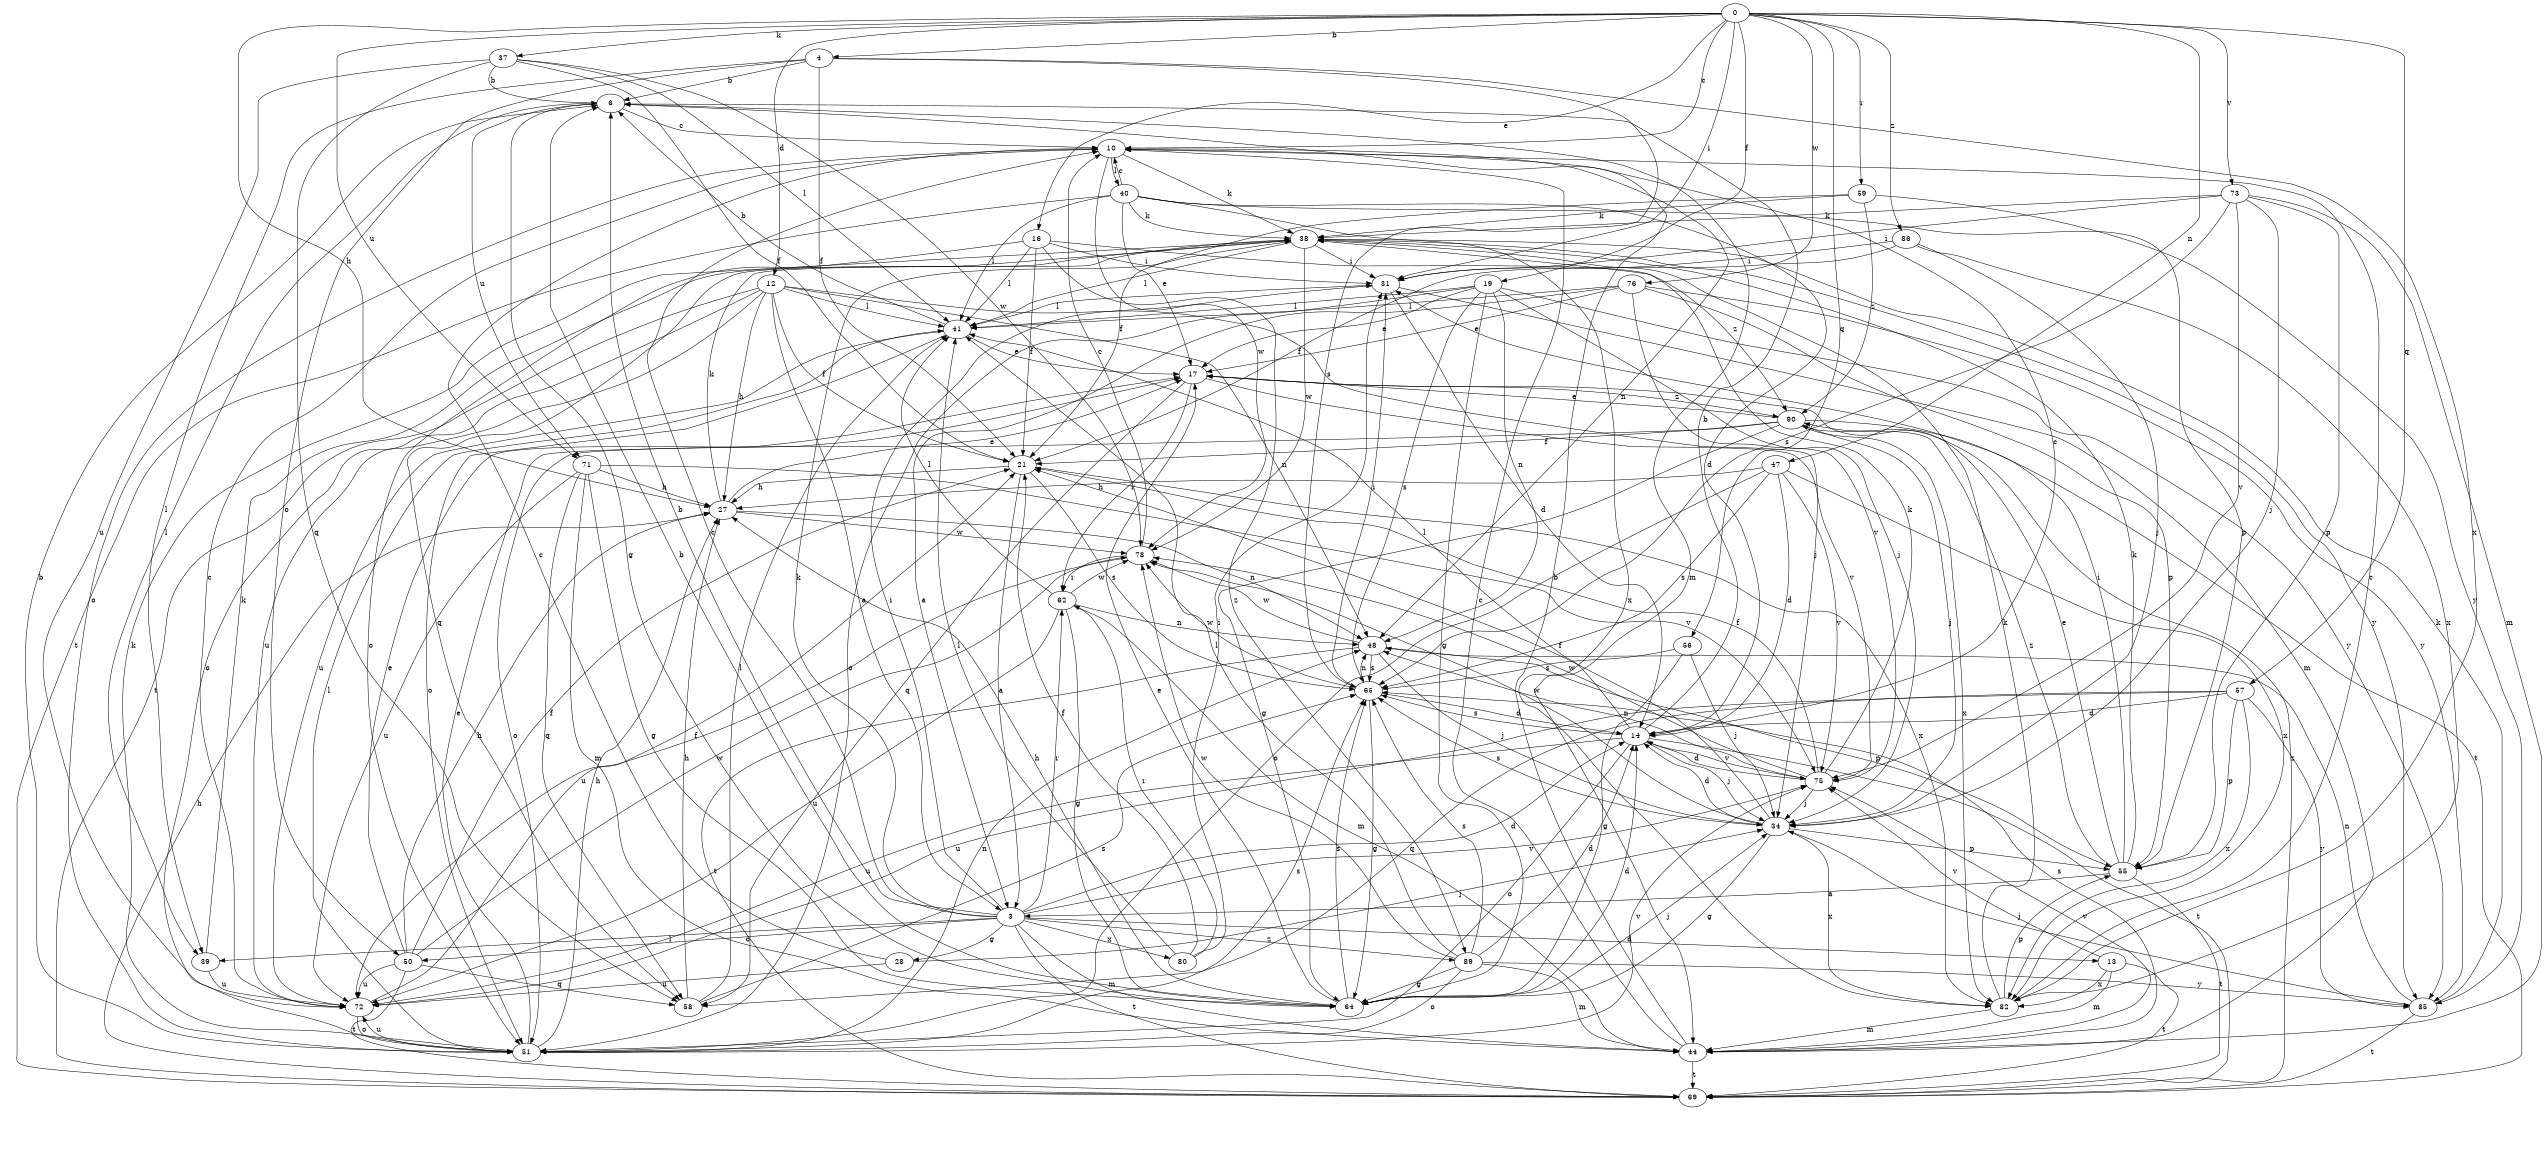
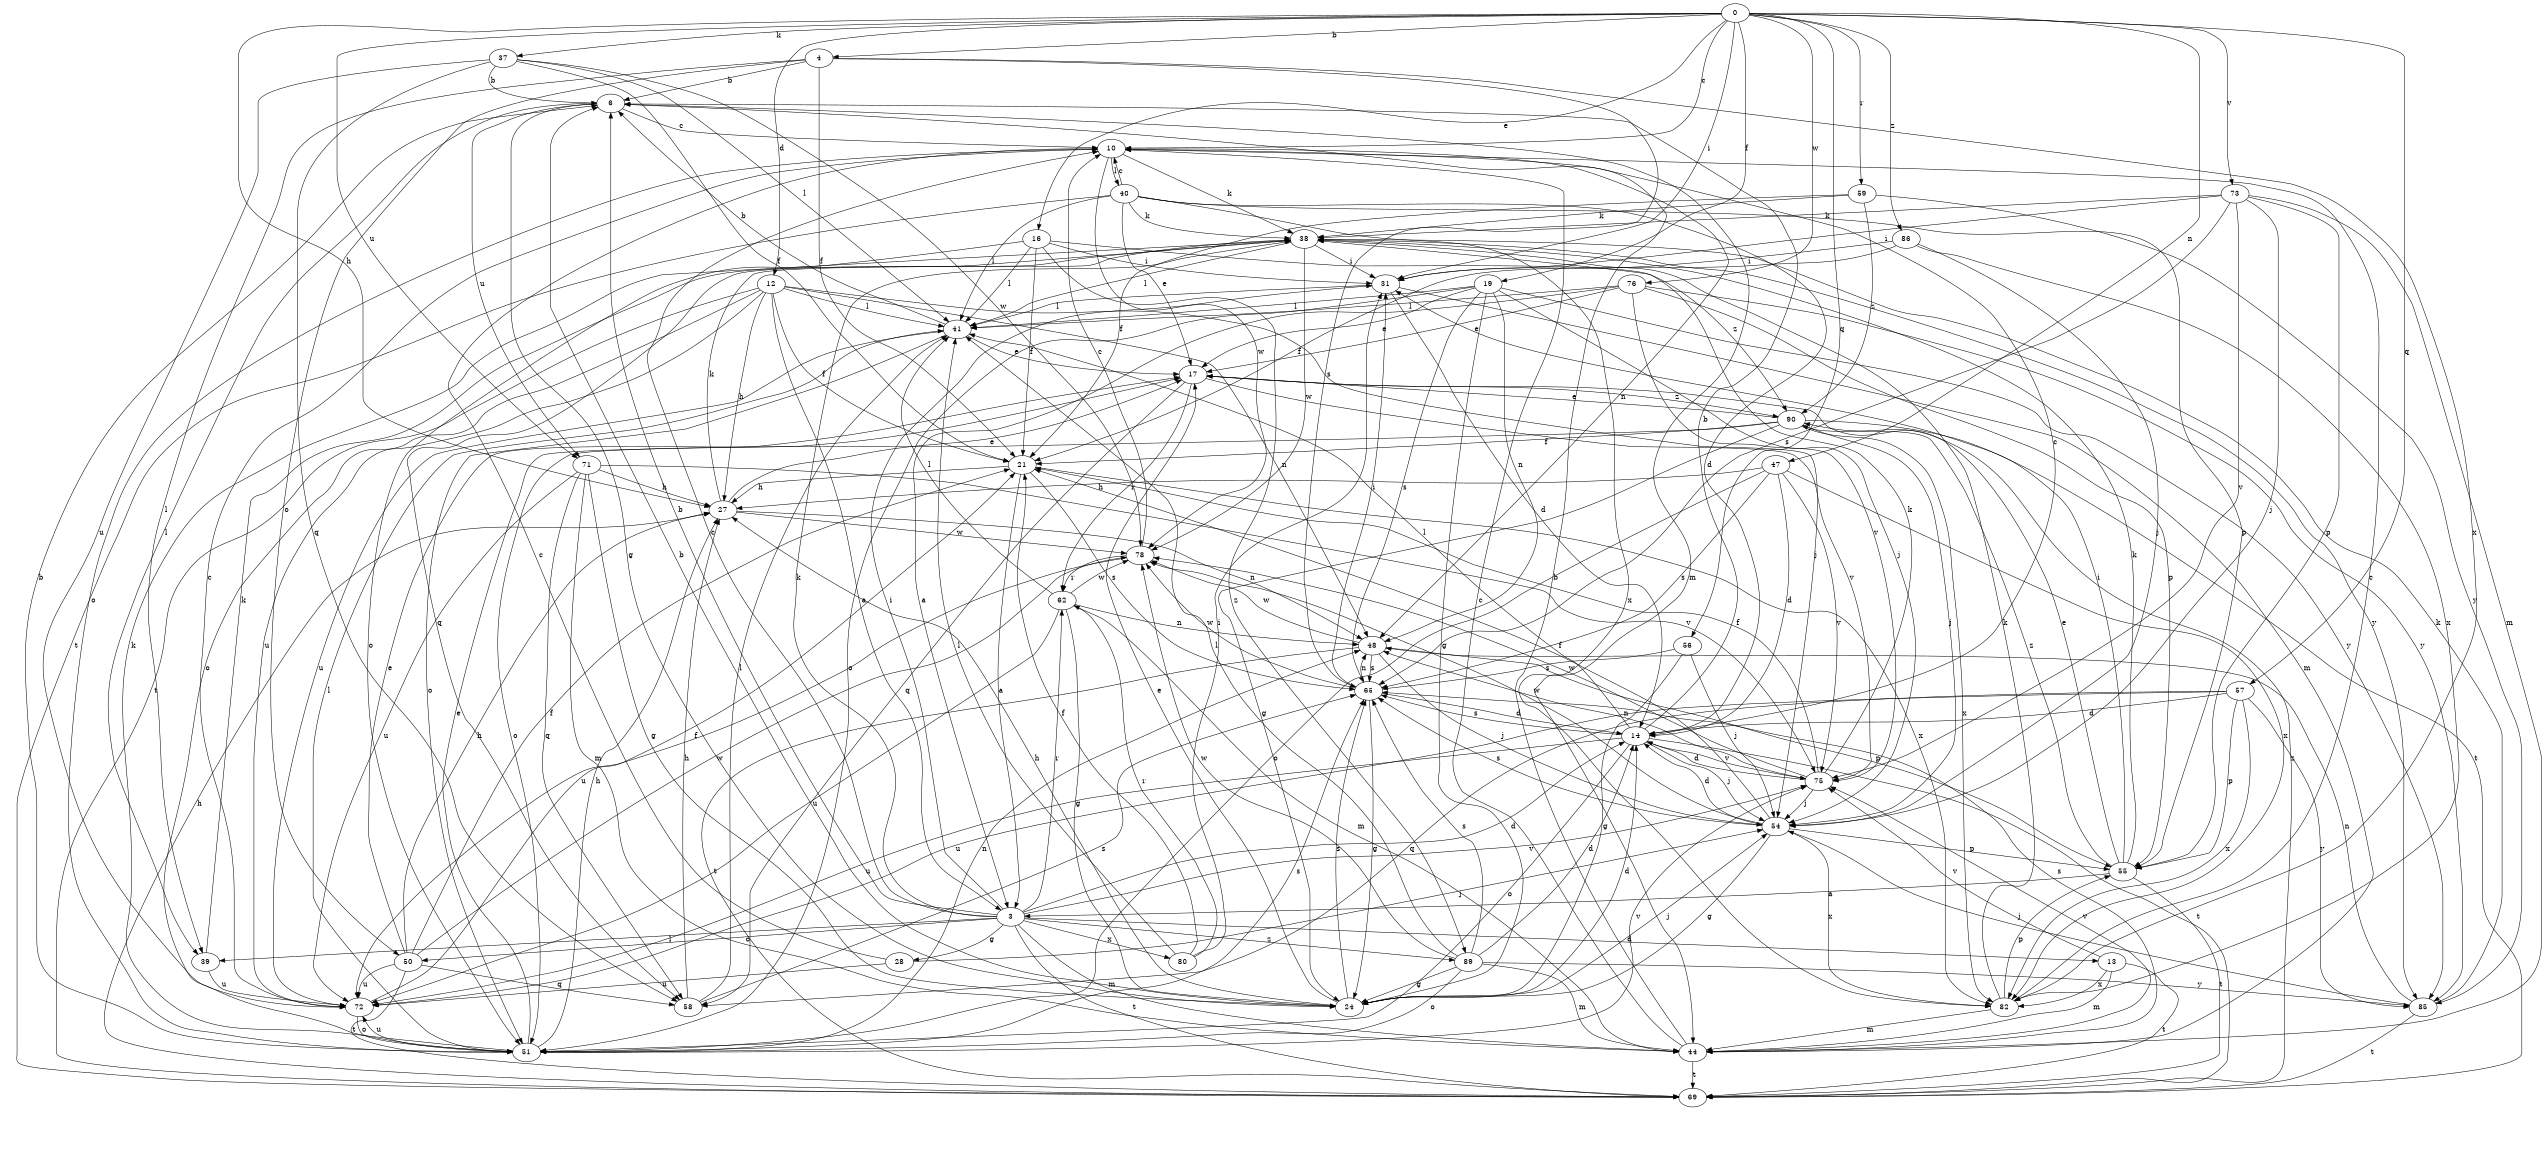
(1776, 827) -> (1776, 827)
(1349, 1007) -> (1349, 1007)
